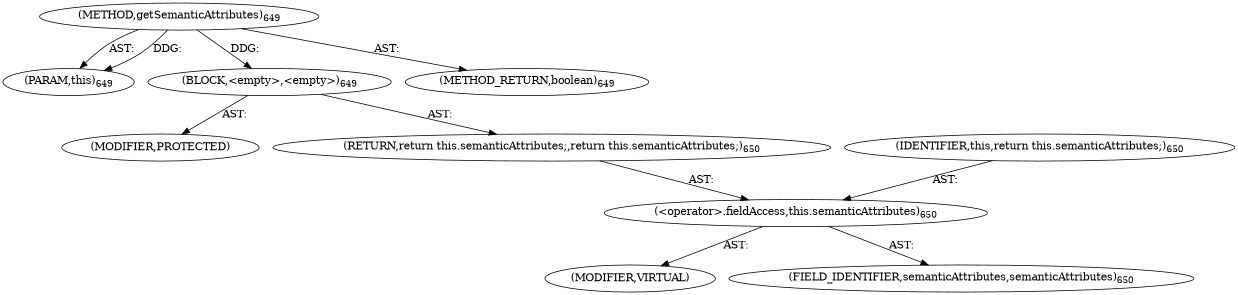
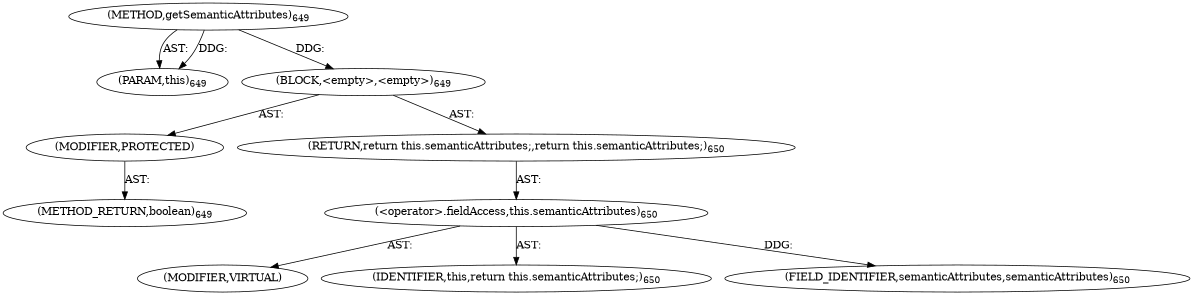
(350, 49) -> (125, 177)
(921, 179) -> (516, 242)
(903, 246) -> (780, 246)
